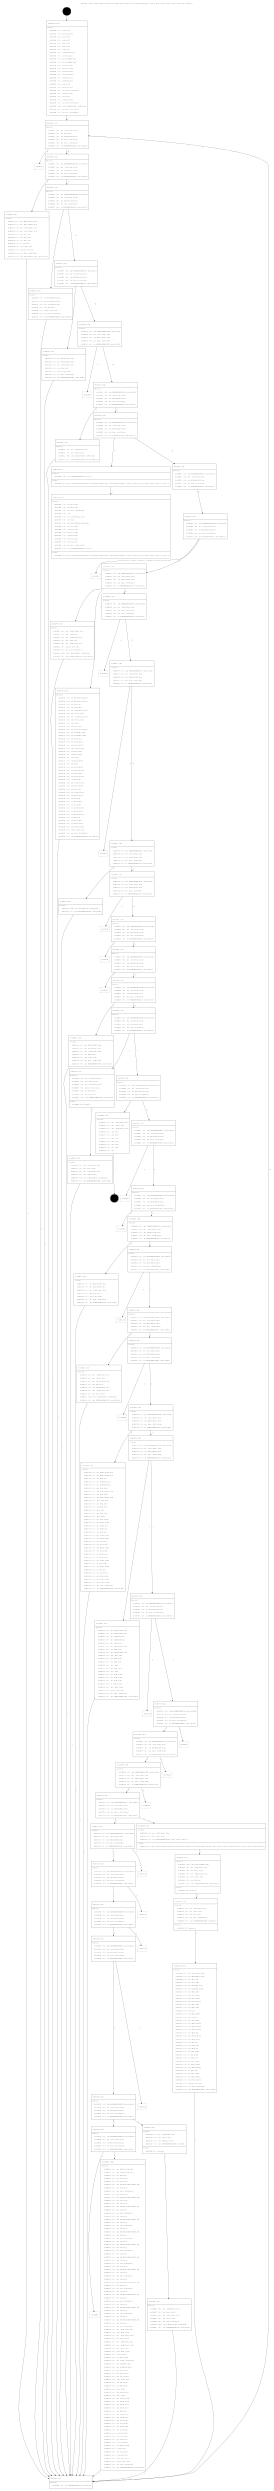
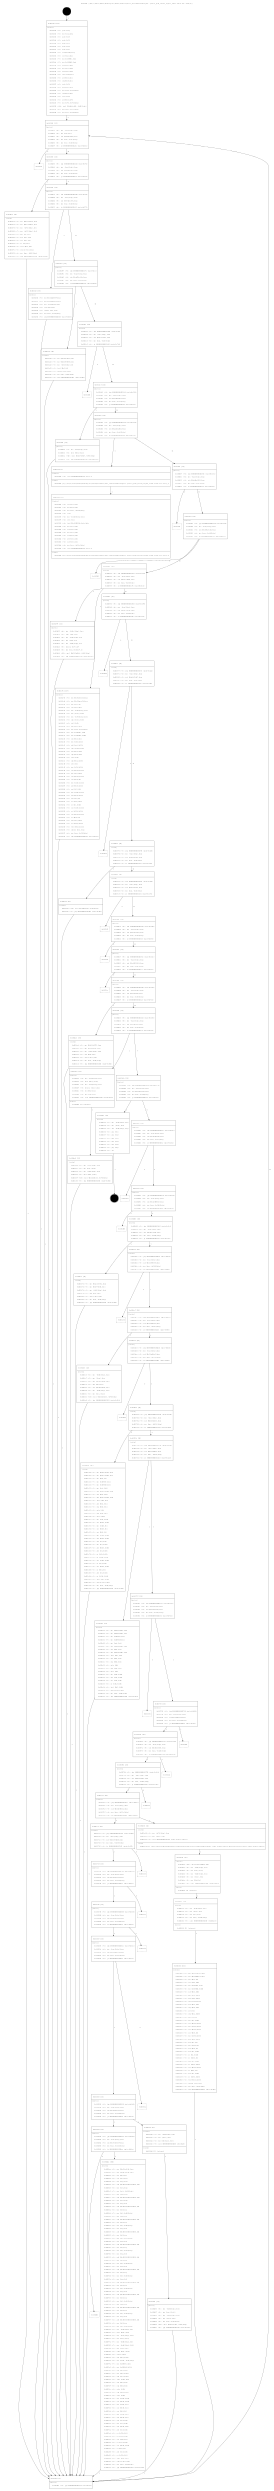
none -> (177, 526)
